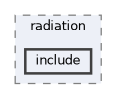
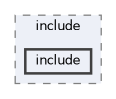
(58, 27) -> (58, 27)
